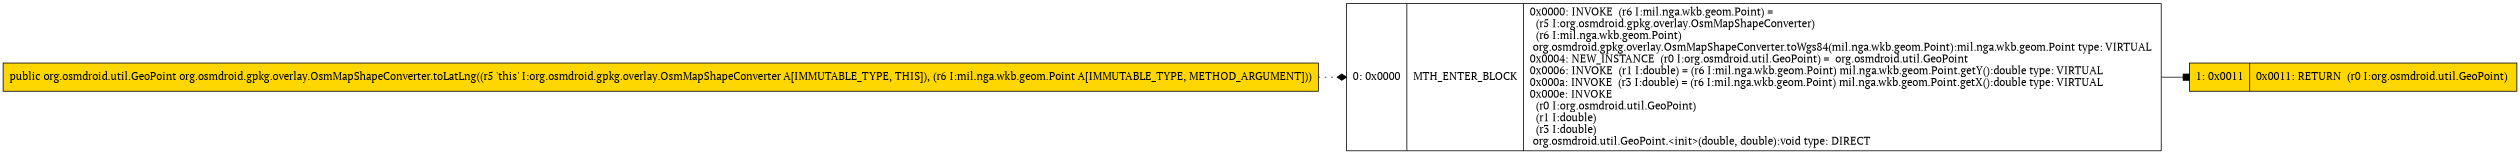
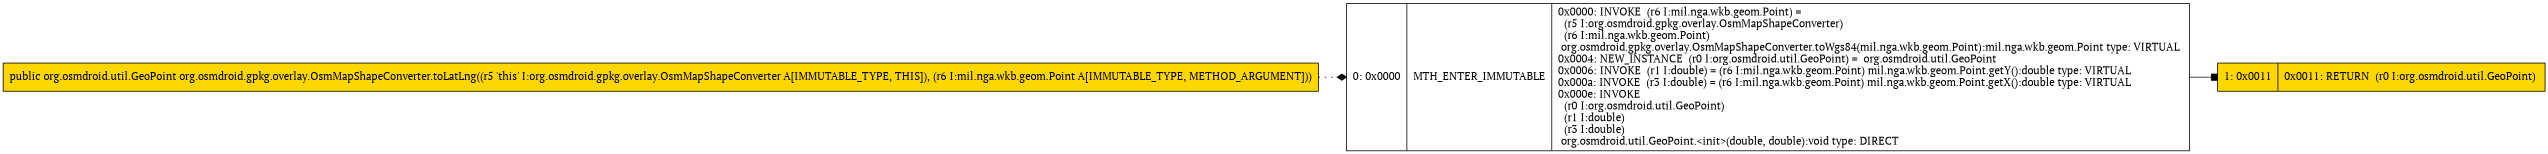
(1465, 77) -> (1479, 77)
